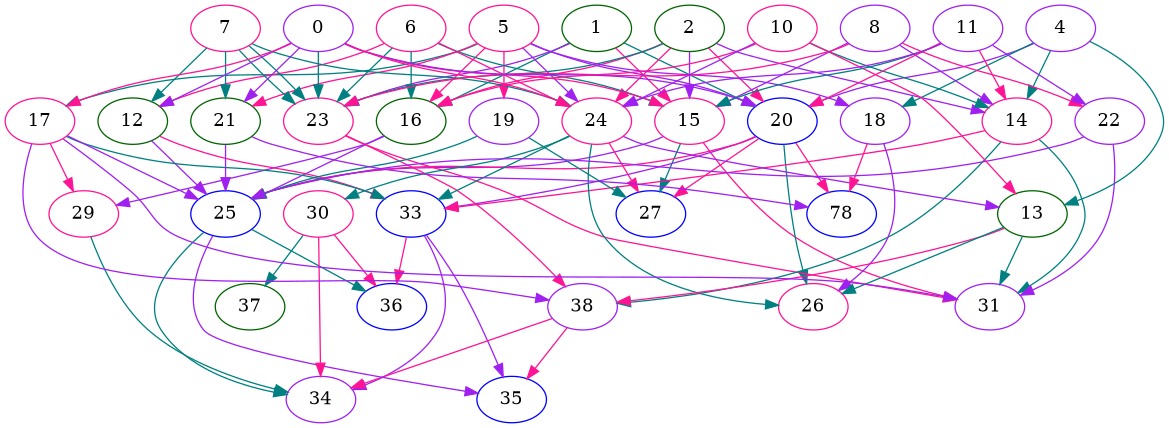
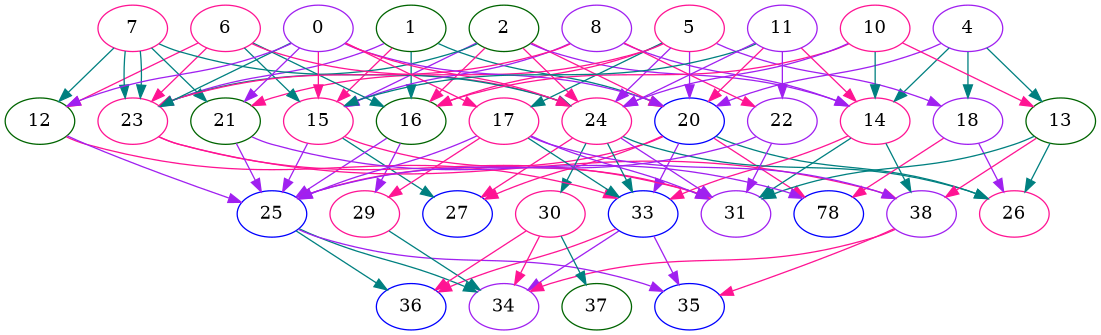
(370, 70) -> (190, 65)
(504, 121) -> none
(867, 186) -> (645, 154)
